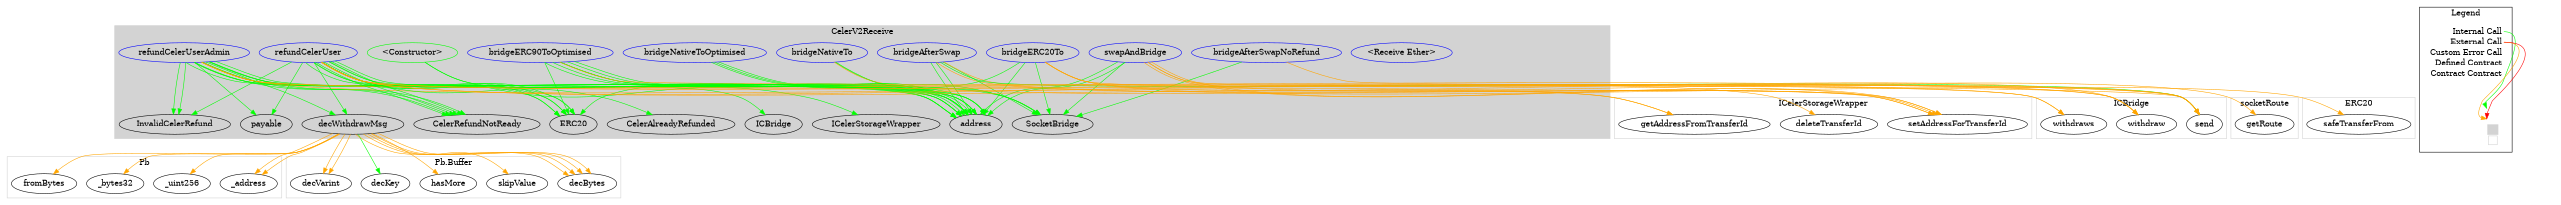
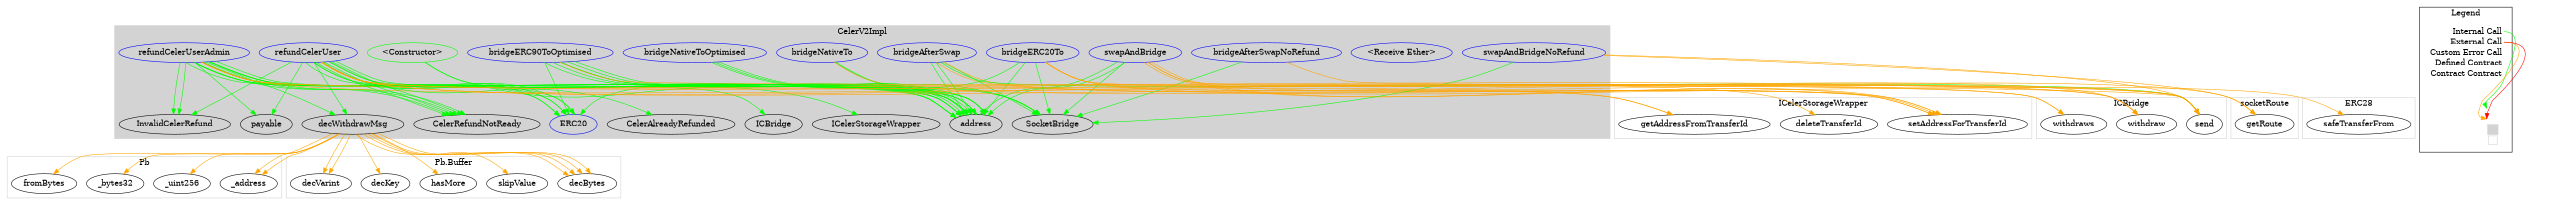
(862, 32) -> (862, 32)
none -> (1534, 53)
(2359, 104) -> (2359, 104)
(573, 124) -> (573, 124)
(368, 152) -> (368, 152)
